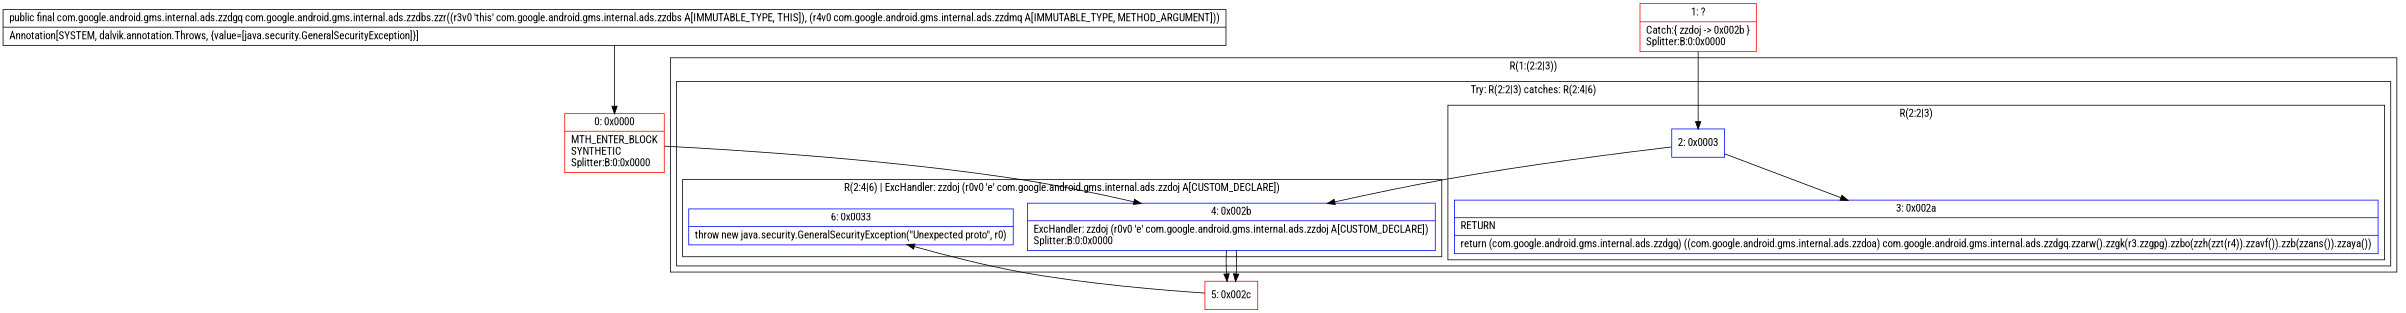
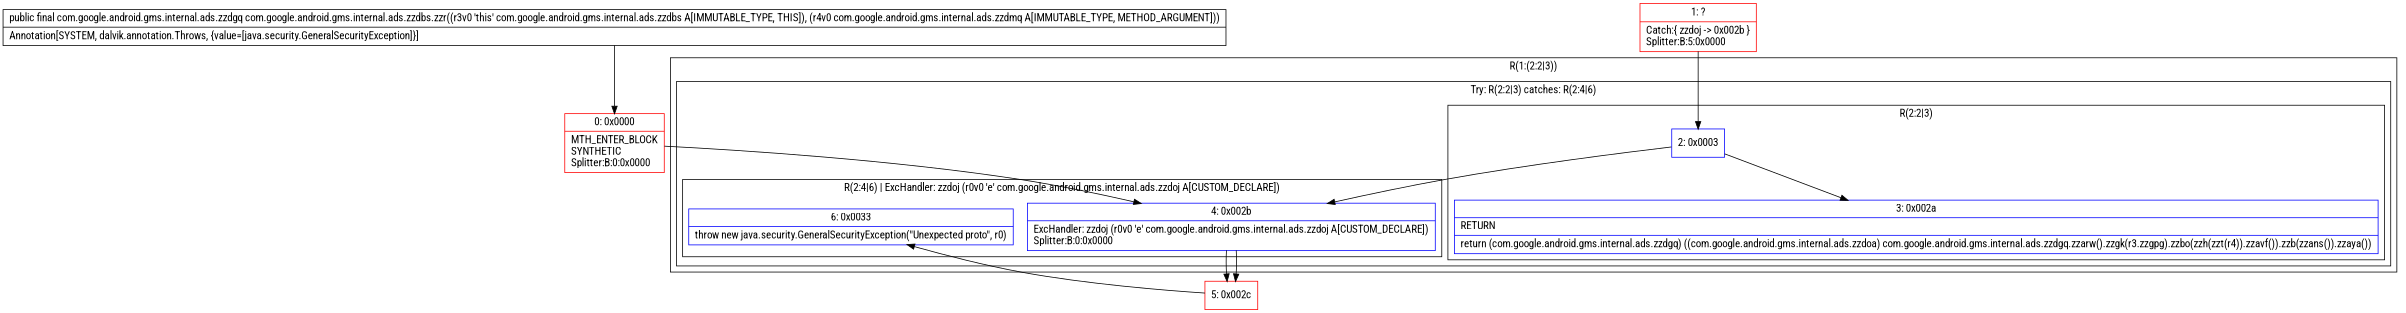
(1686, 42) -> (1686, 42)
